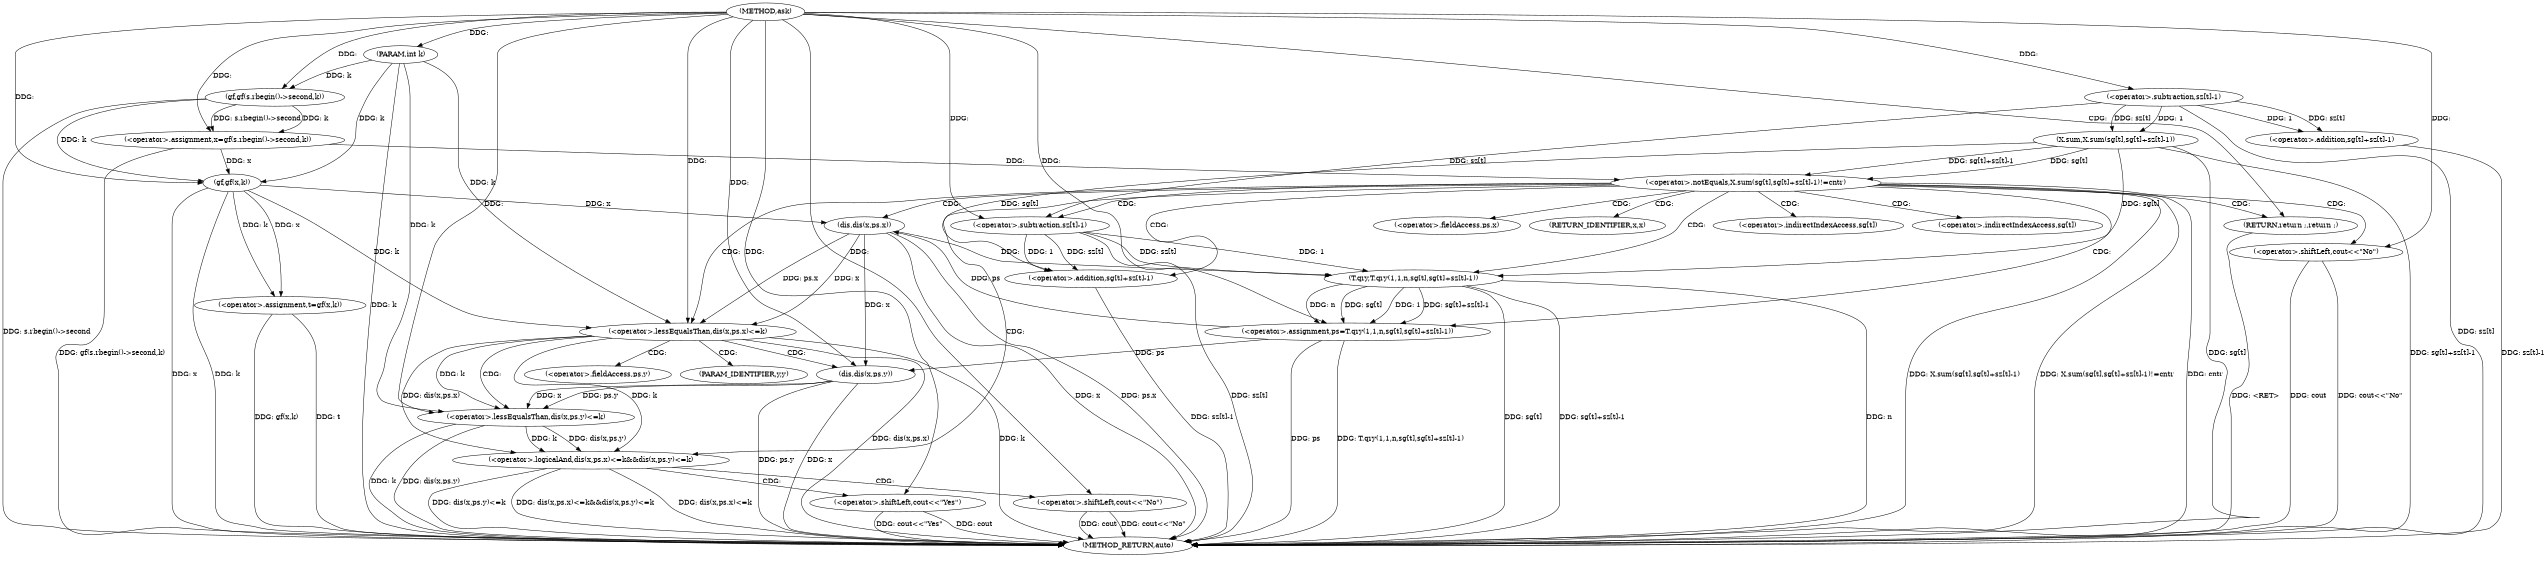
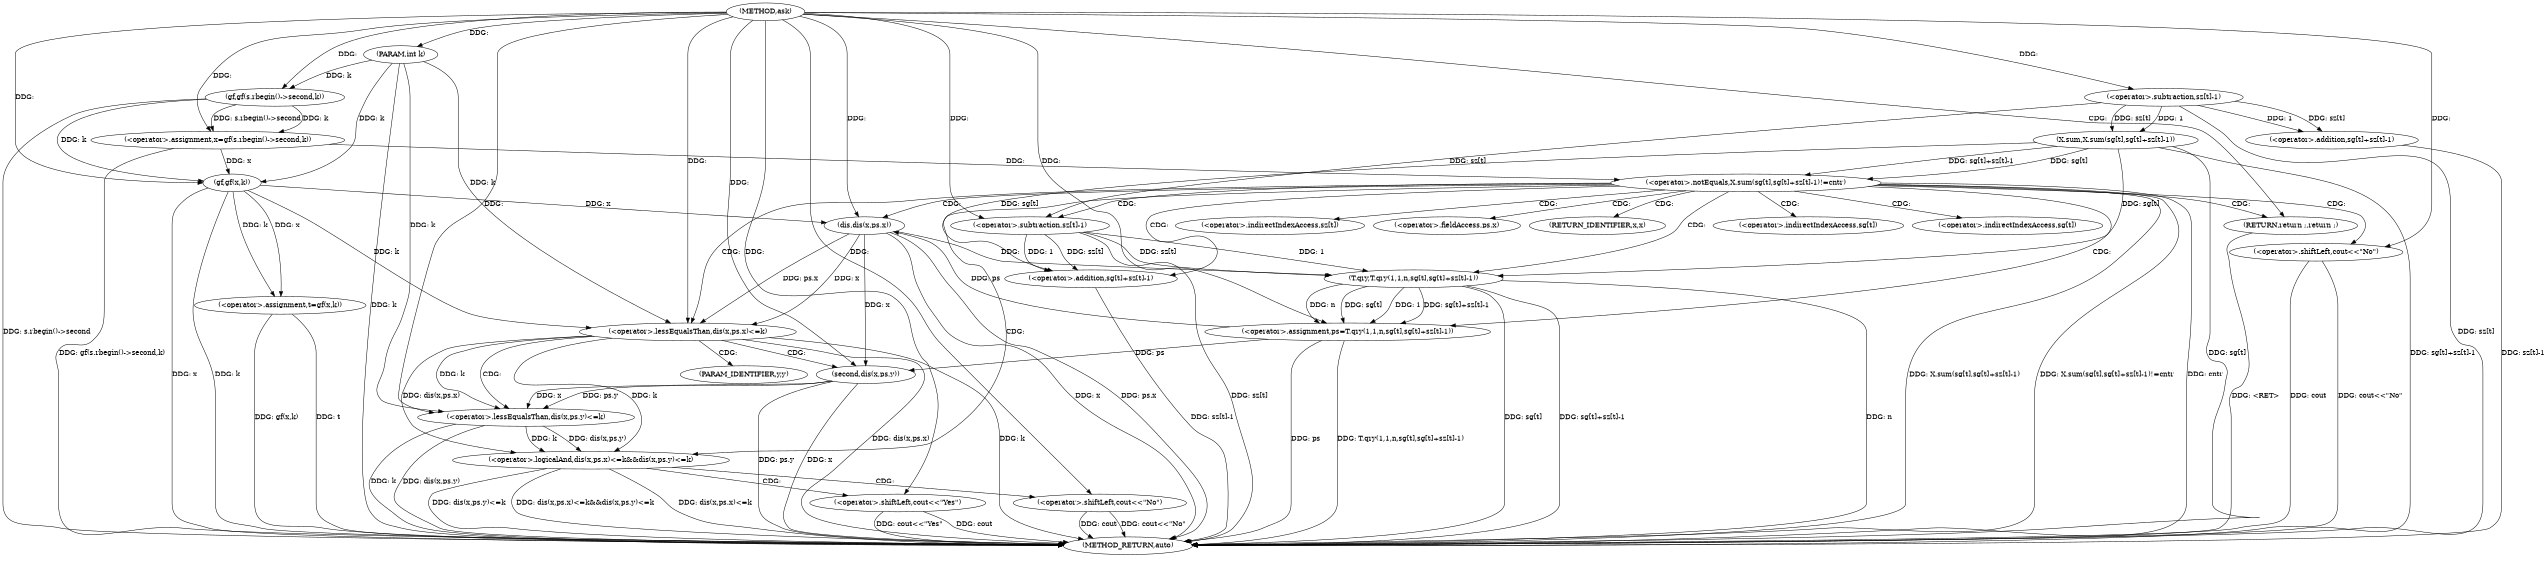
none -> (847, 101)
none -> (1270, 226)
(598, 375) -> none
(866, 375) -> (866, 375)
